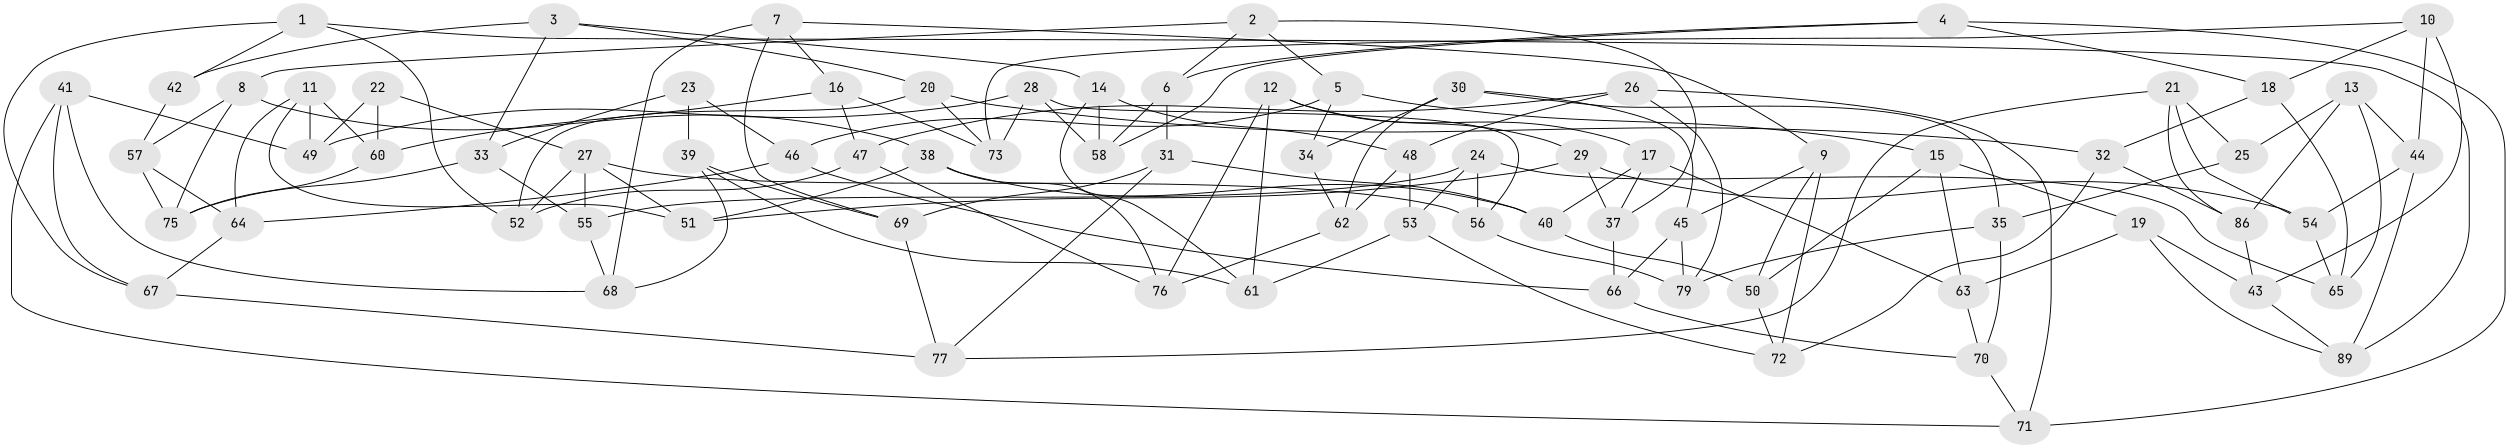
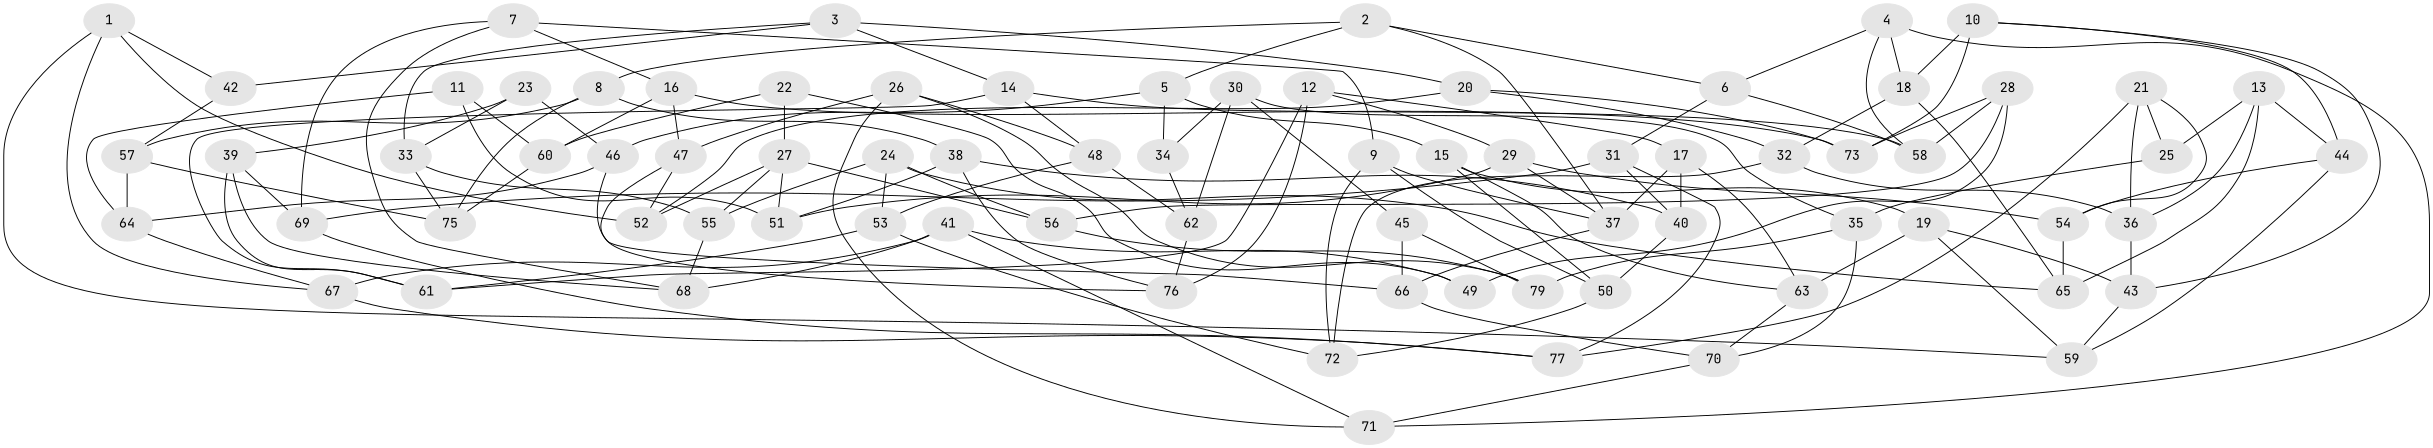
(310, 123) -> none
(1755, 189) -> (1471, 191)
(2242, 224) -> (2131, 224)
(2345, 360) -> (2072, 360)
